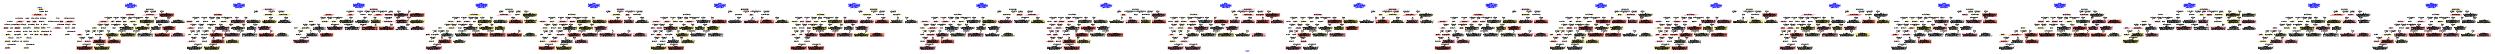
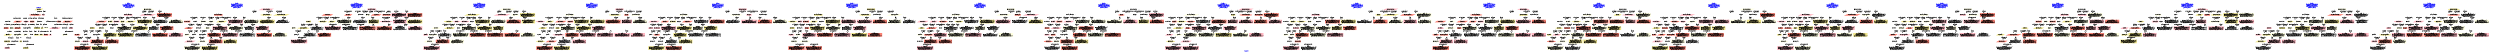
(43, 28) -> (42, 28)
(38, 30) -> (41, 30)
